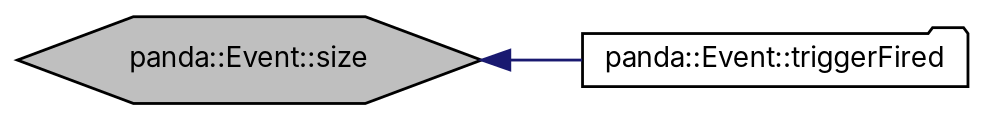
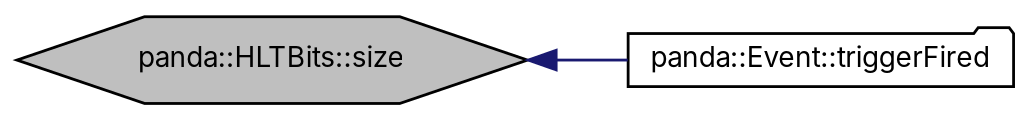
(249, 60) -> (272, 60)
